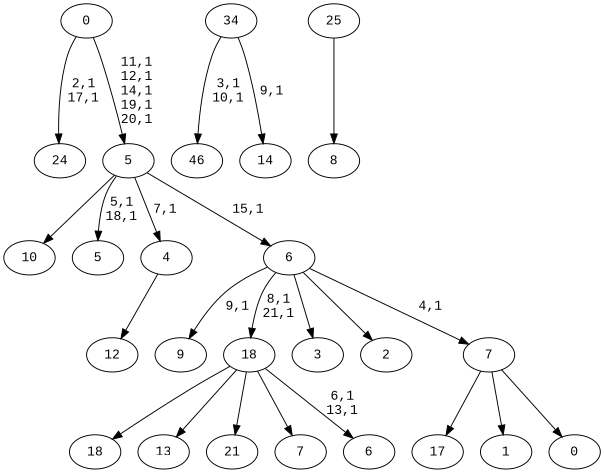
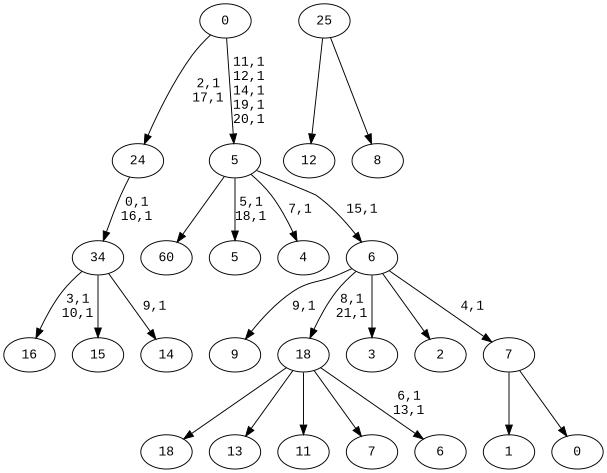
(197, 161) -> (29, 355)
none -> (117, 204)
(29, 258) -> (166, 258)
(142, 302) -> (317, 86)
none -> (98, 355)
(232, 452) -> (303, 452)
(438, 452) -> none
